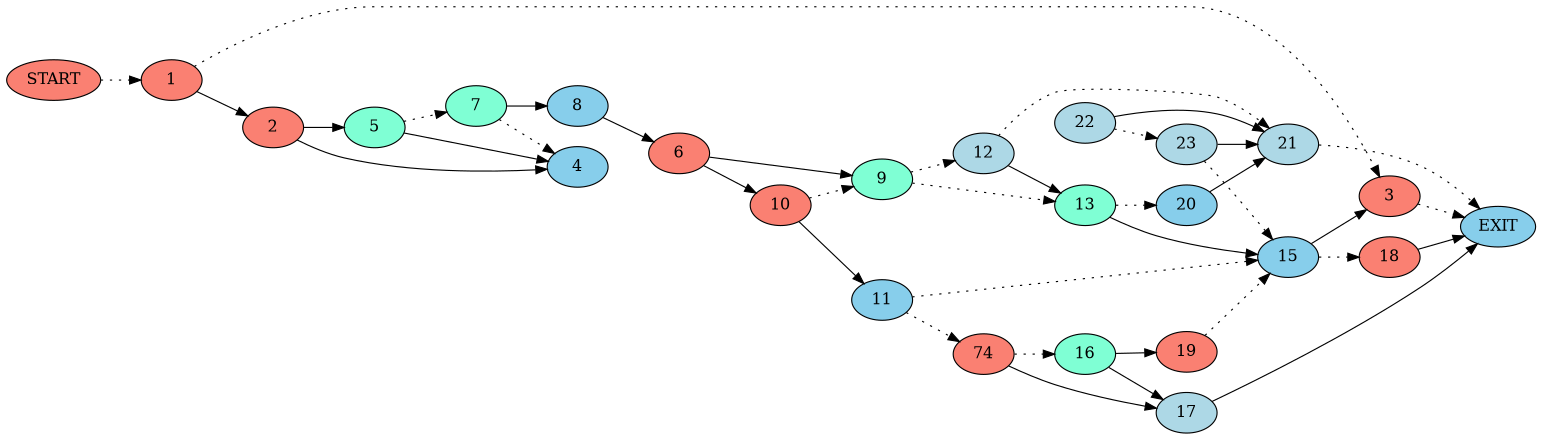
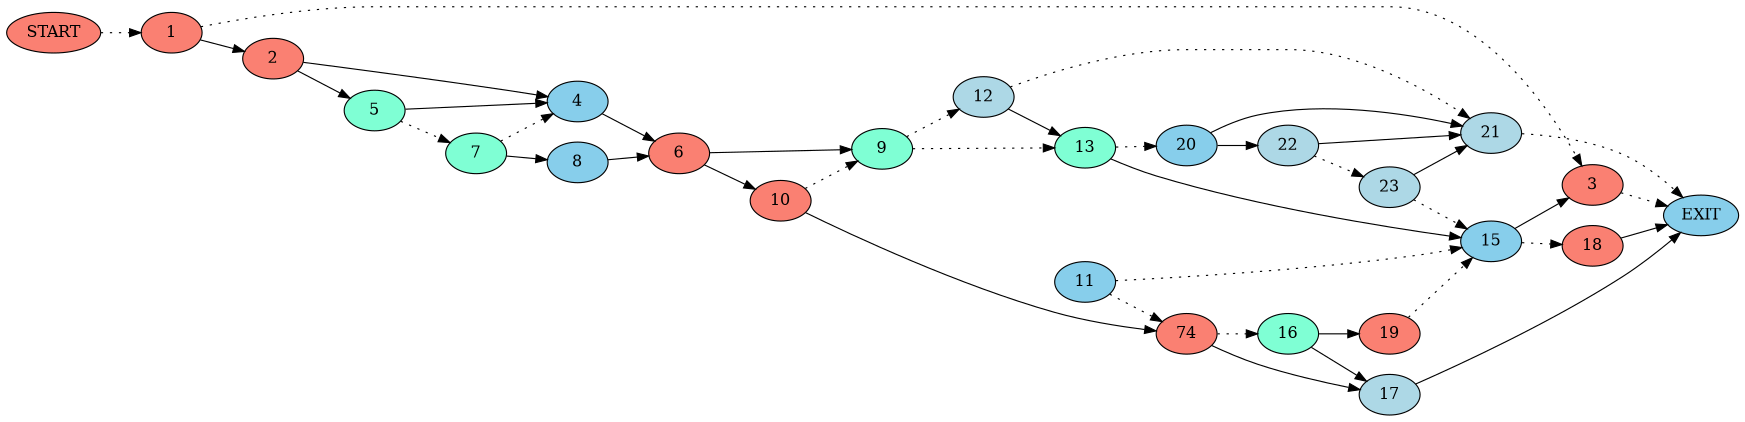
none -> (623, 125)
none -> (1232, 145)
(827, 249) -> (971, 284)
